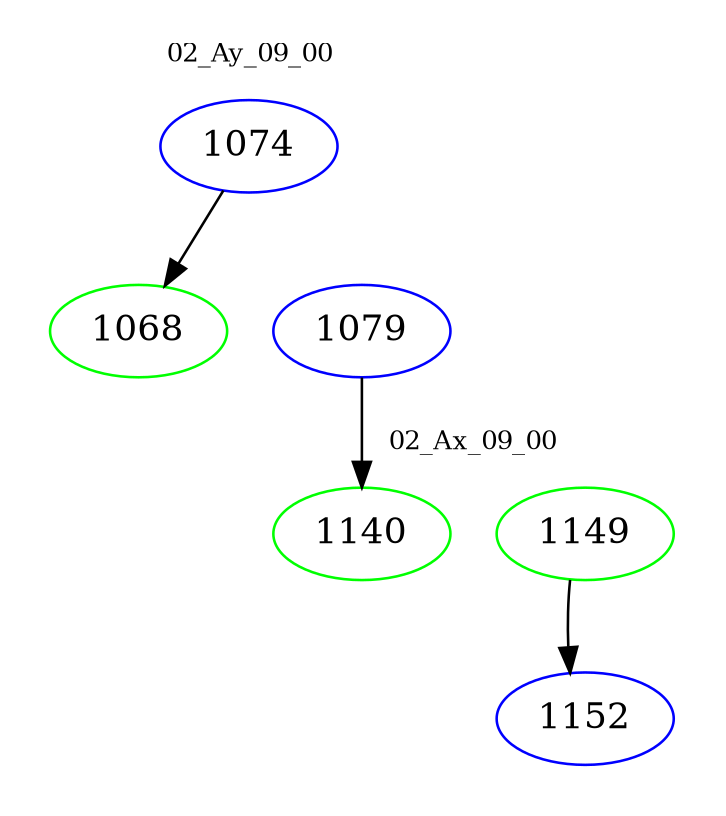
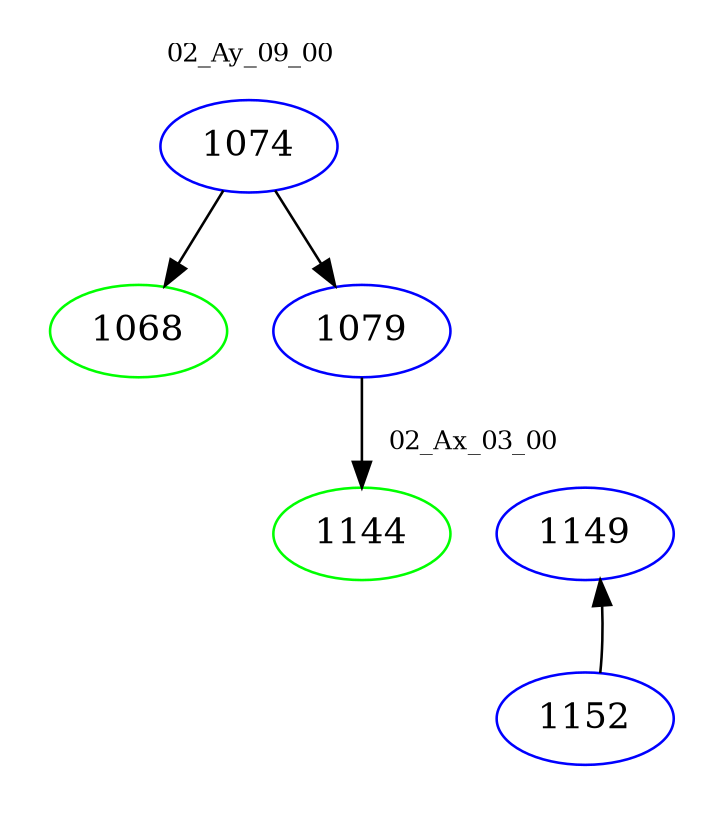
none -> (298, 227)
(474, 443) -> (474, 443)
(362, 534) -> (362, 534)
(585, 534) -> (585, 534)
(568, 613) -> (602, 640)
